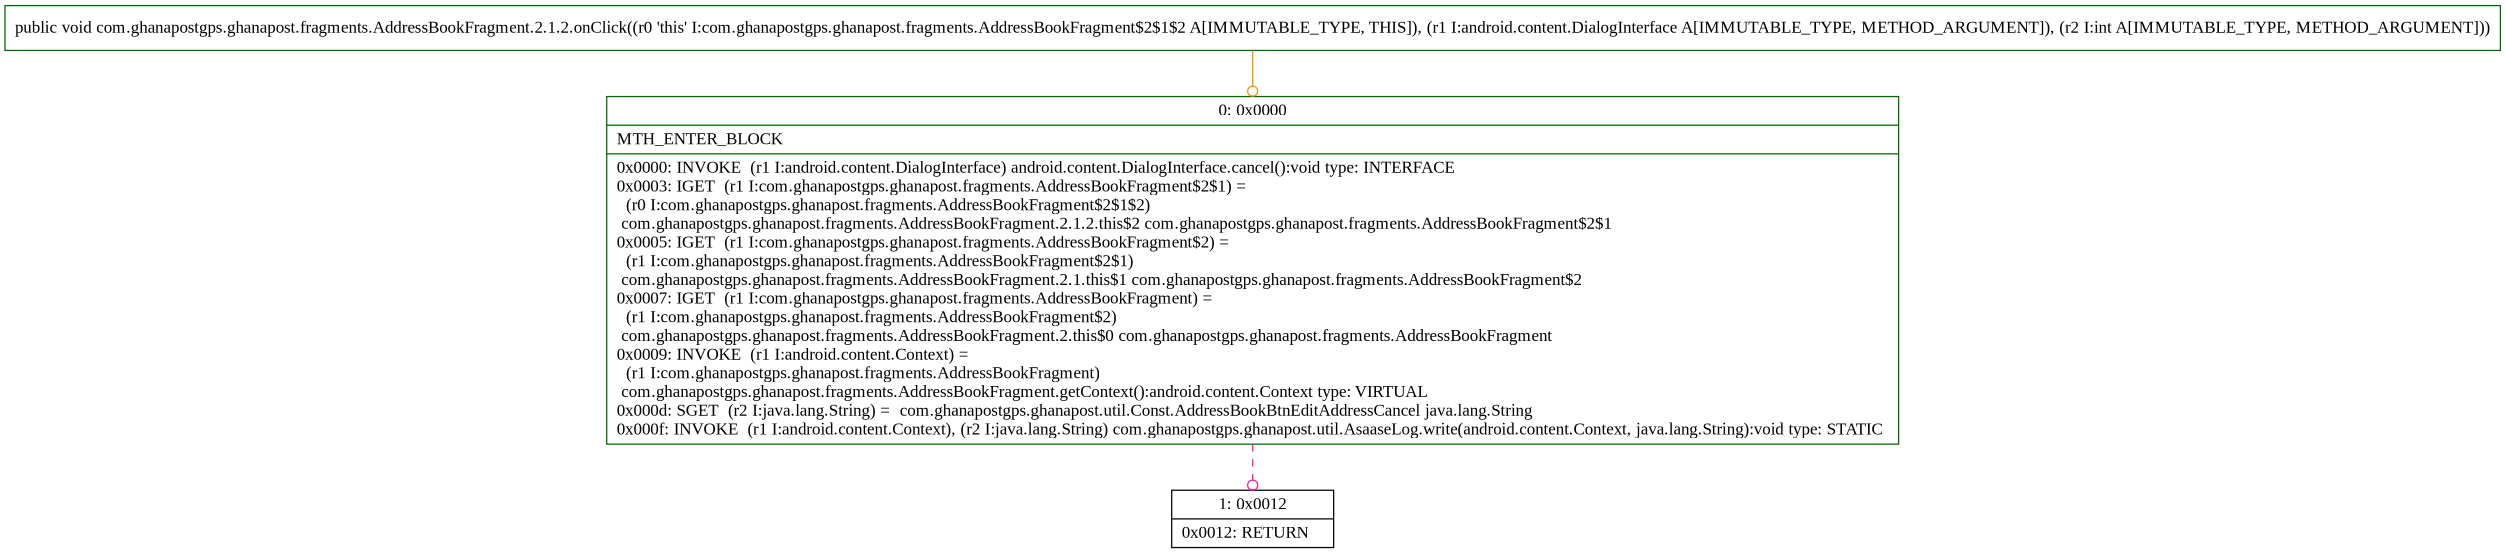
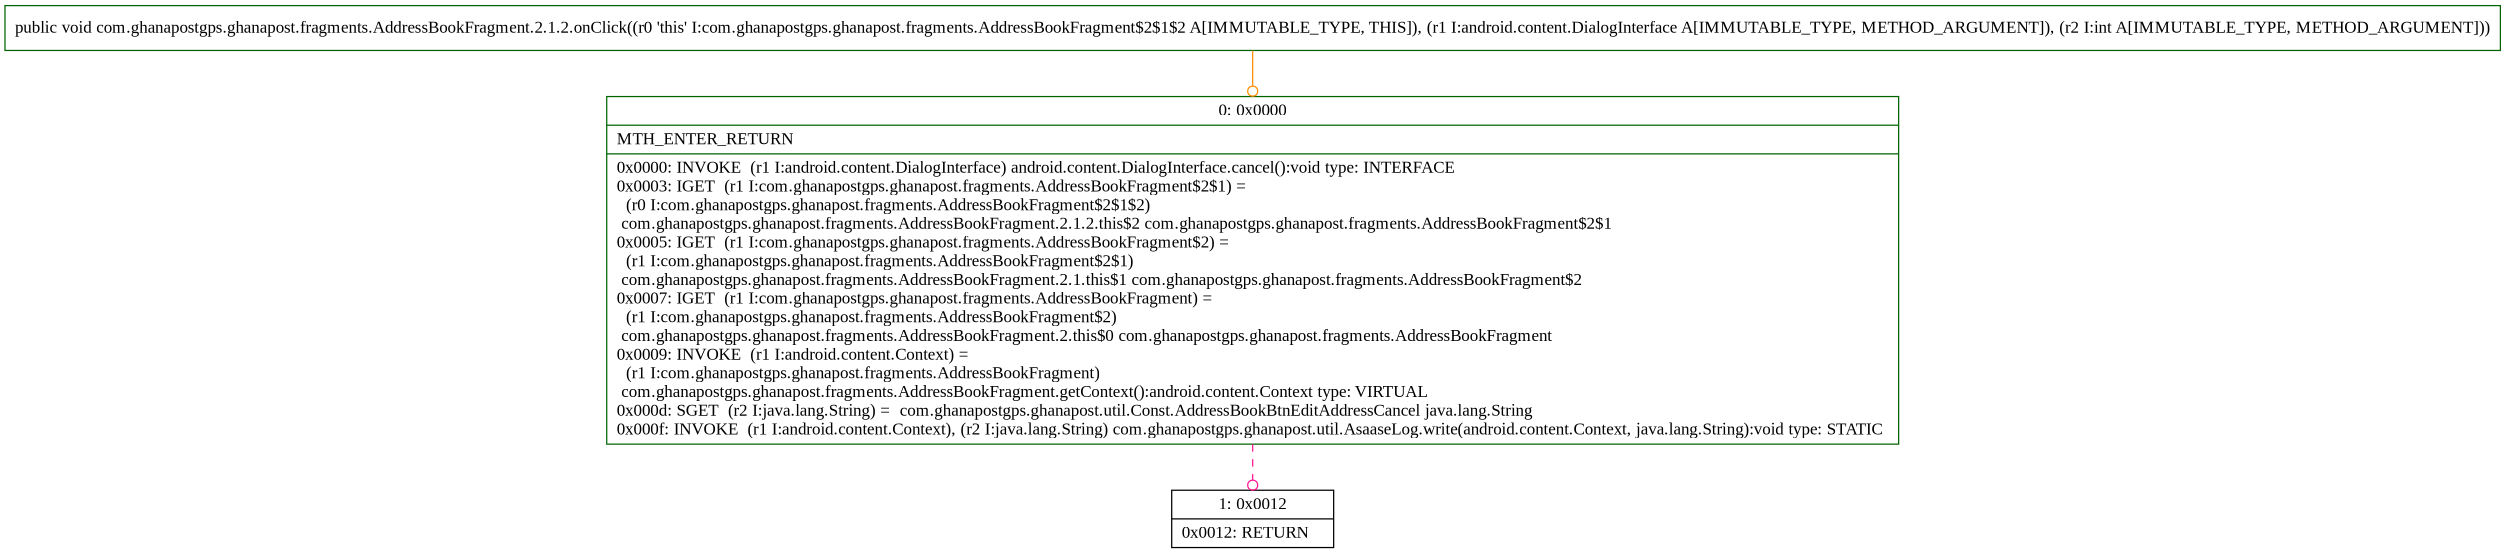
(700, 139) -> (705, 139)
